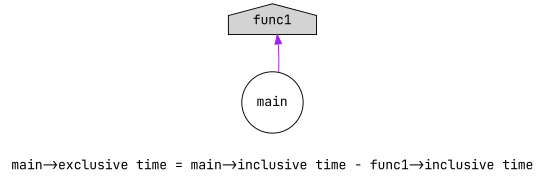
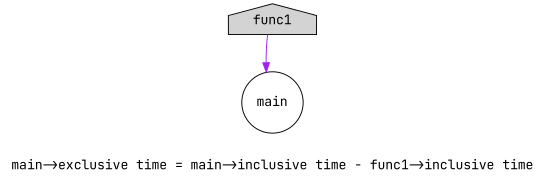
(279, 58) -> (266, 49)
